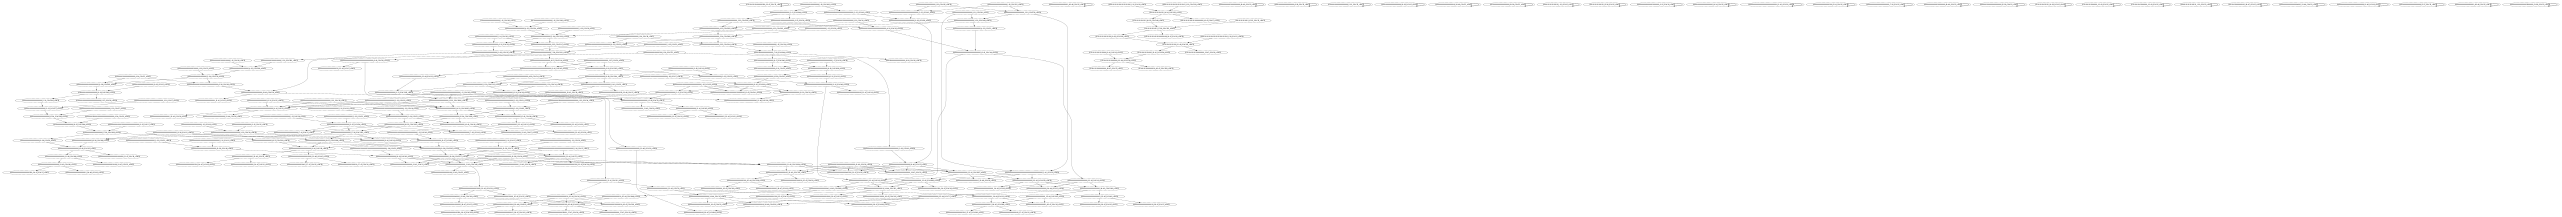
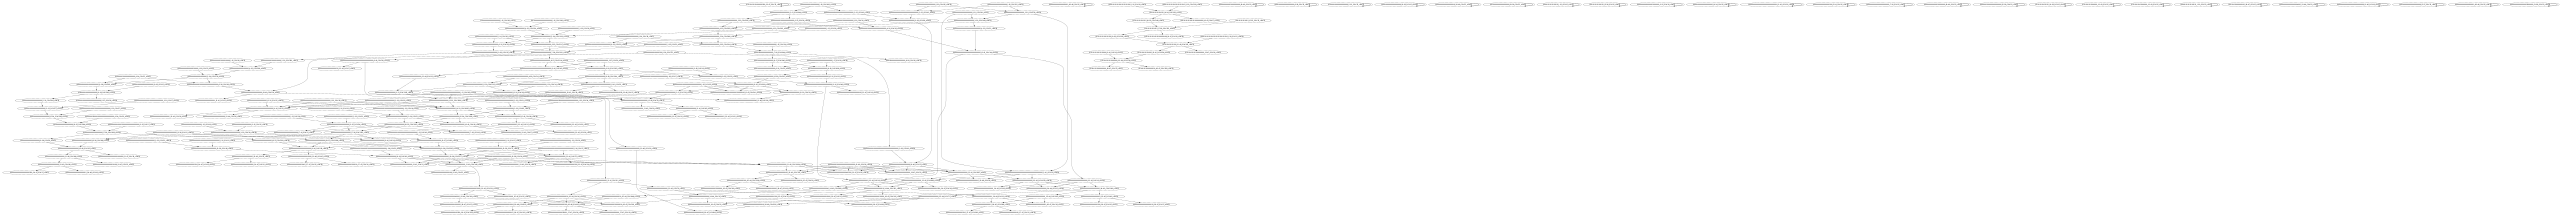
(735, 200) -> (666, 200)
